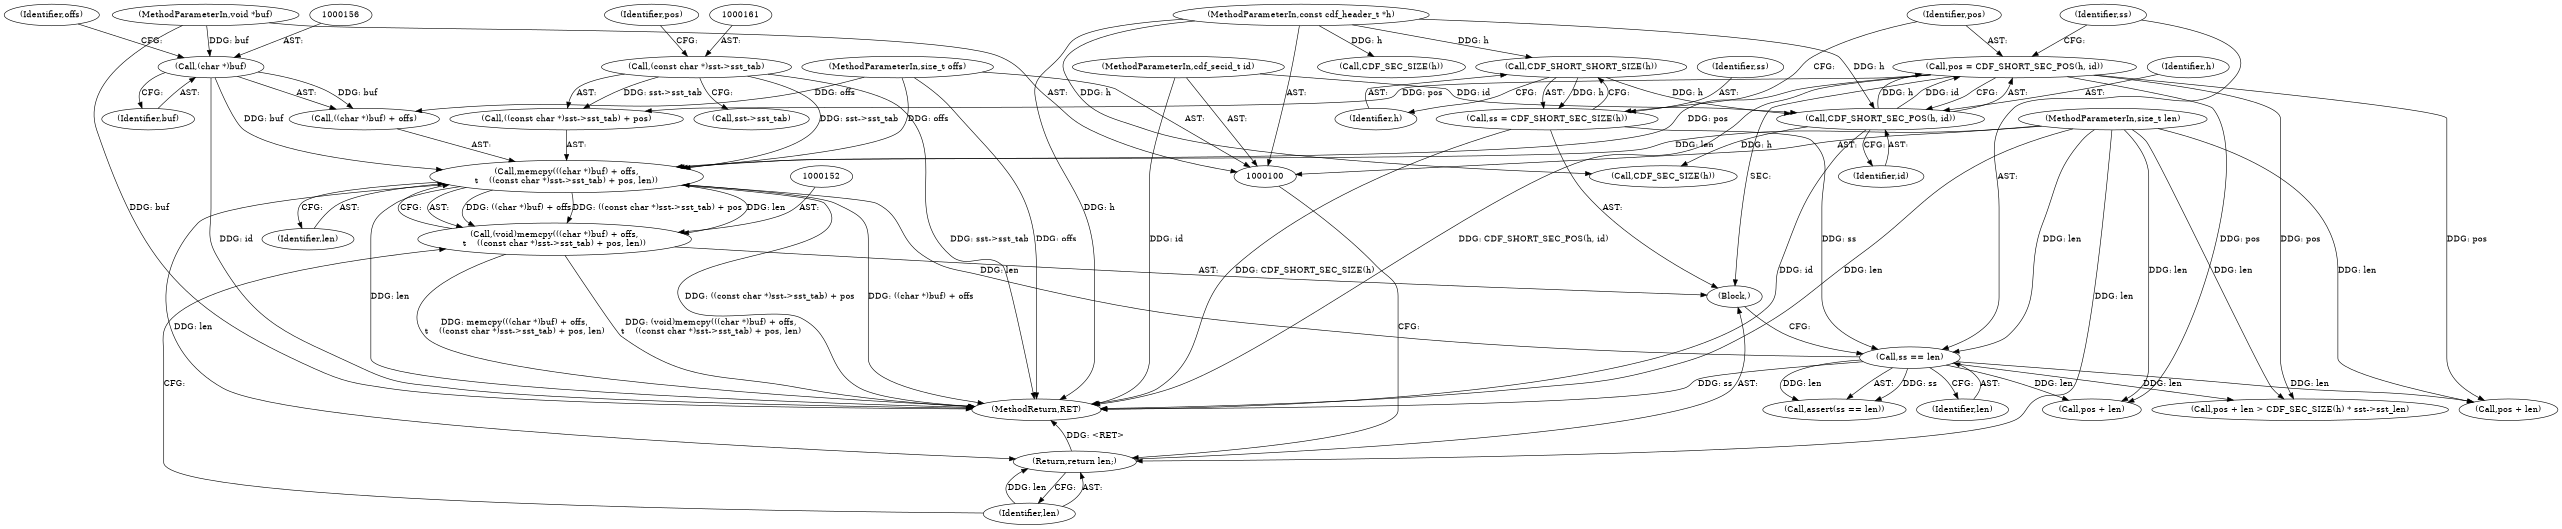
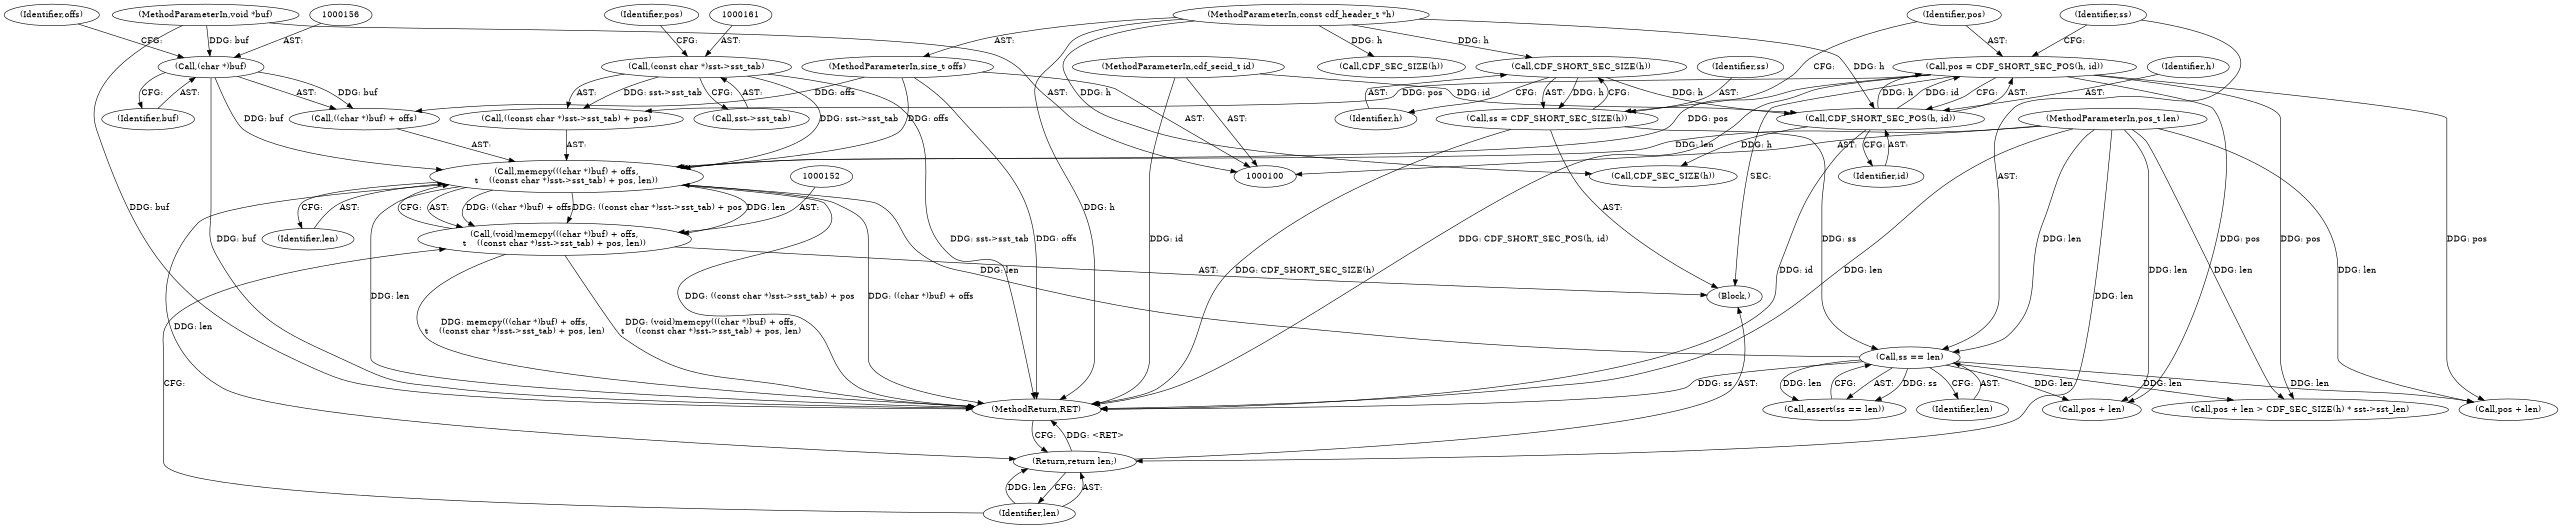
(1581, 67) -> (1581, 67)
none -> (739, 92)
(1286, 93) -> (1052, 28)
(2113, 119) -> (2113, 119)
(236, 239) -> (236, 239)
(1797, 339) -> (1840, 375)
(1398, 391) -> (1033, 436)
